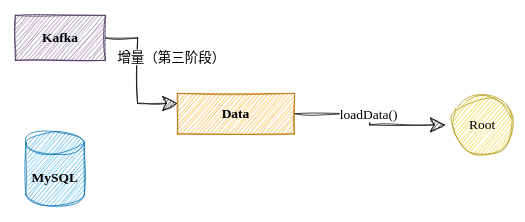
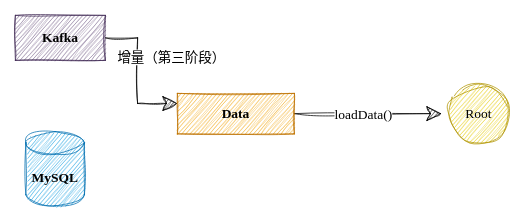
(483, 125) -> (479, 114)
